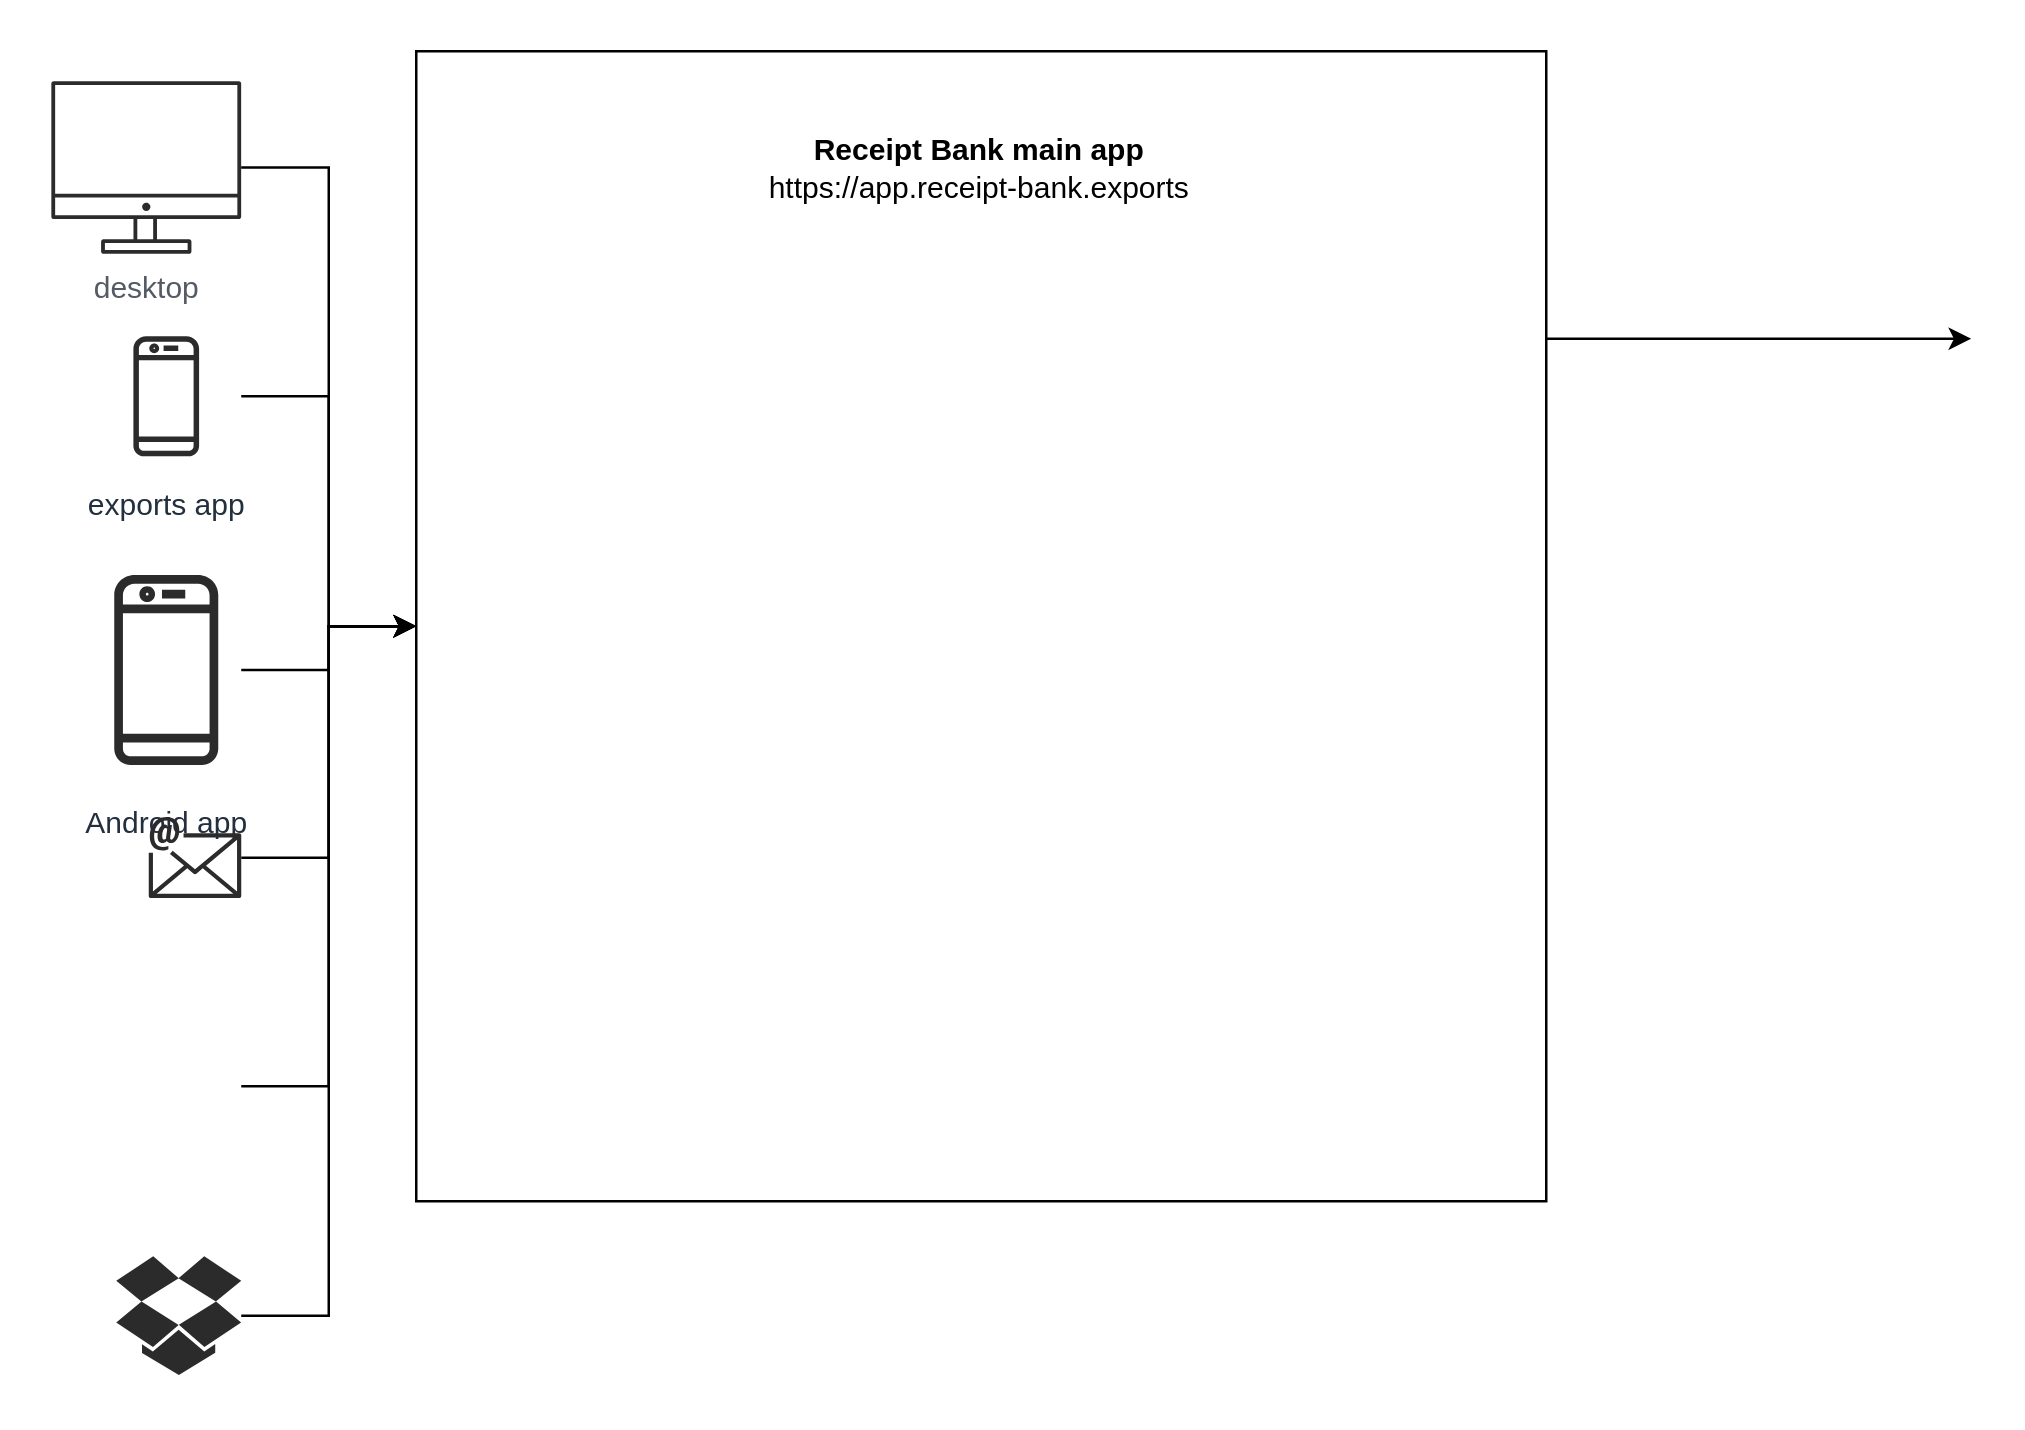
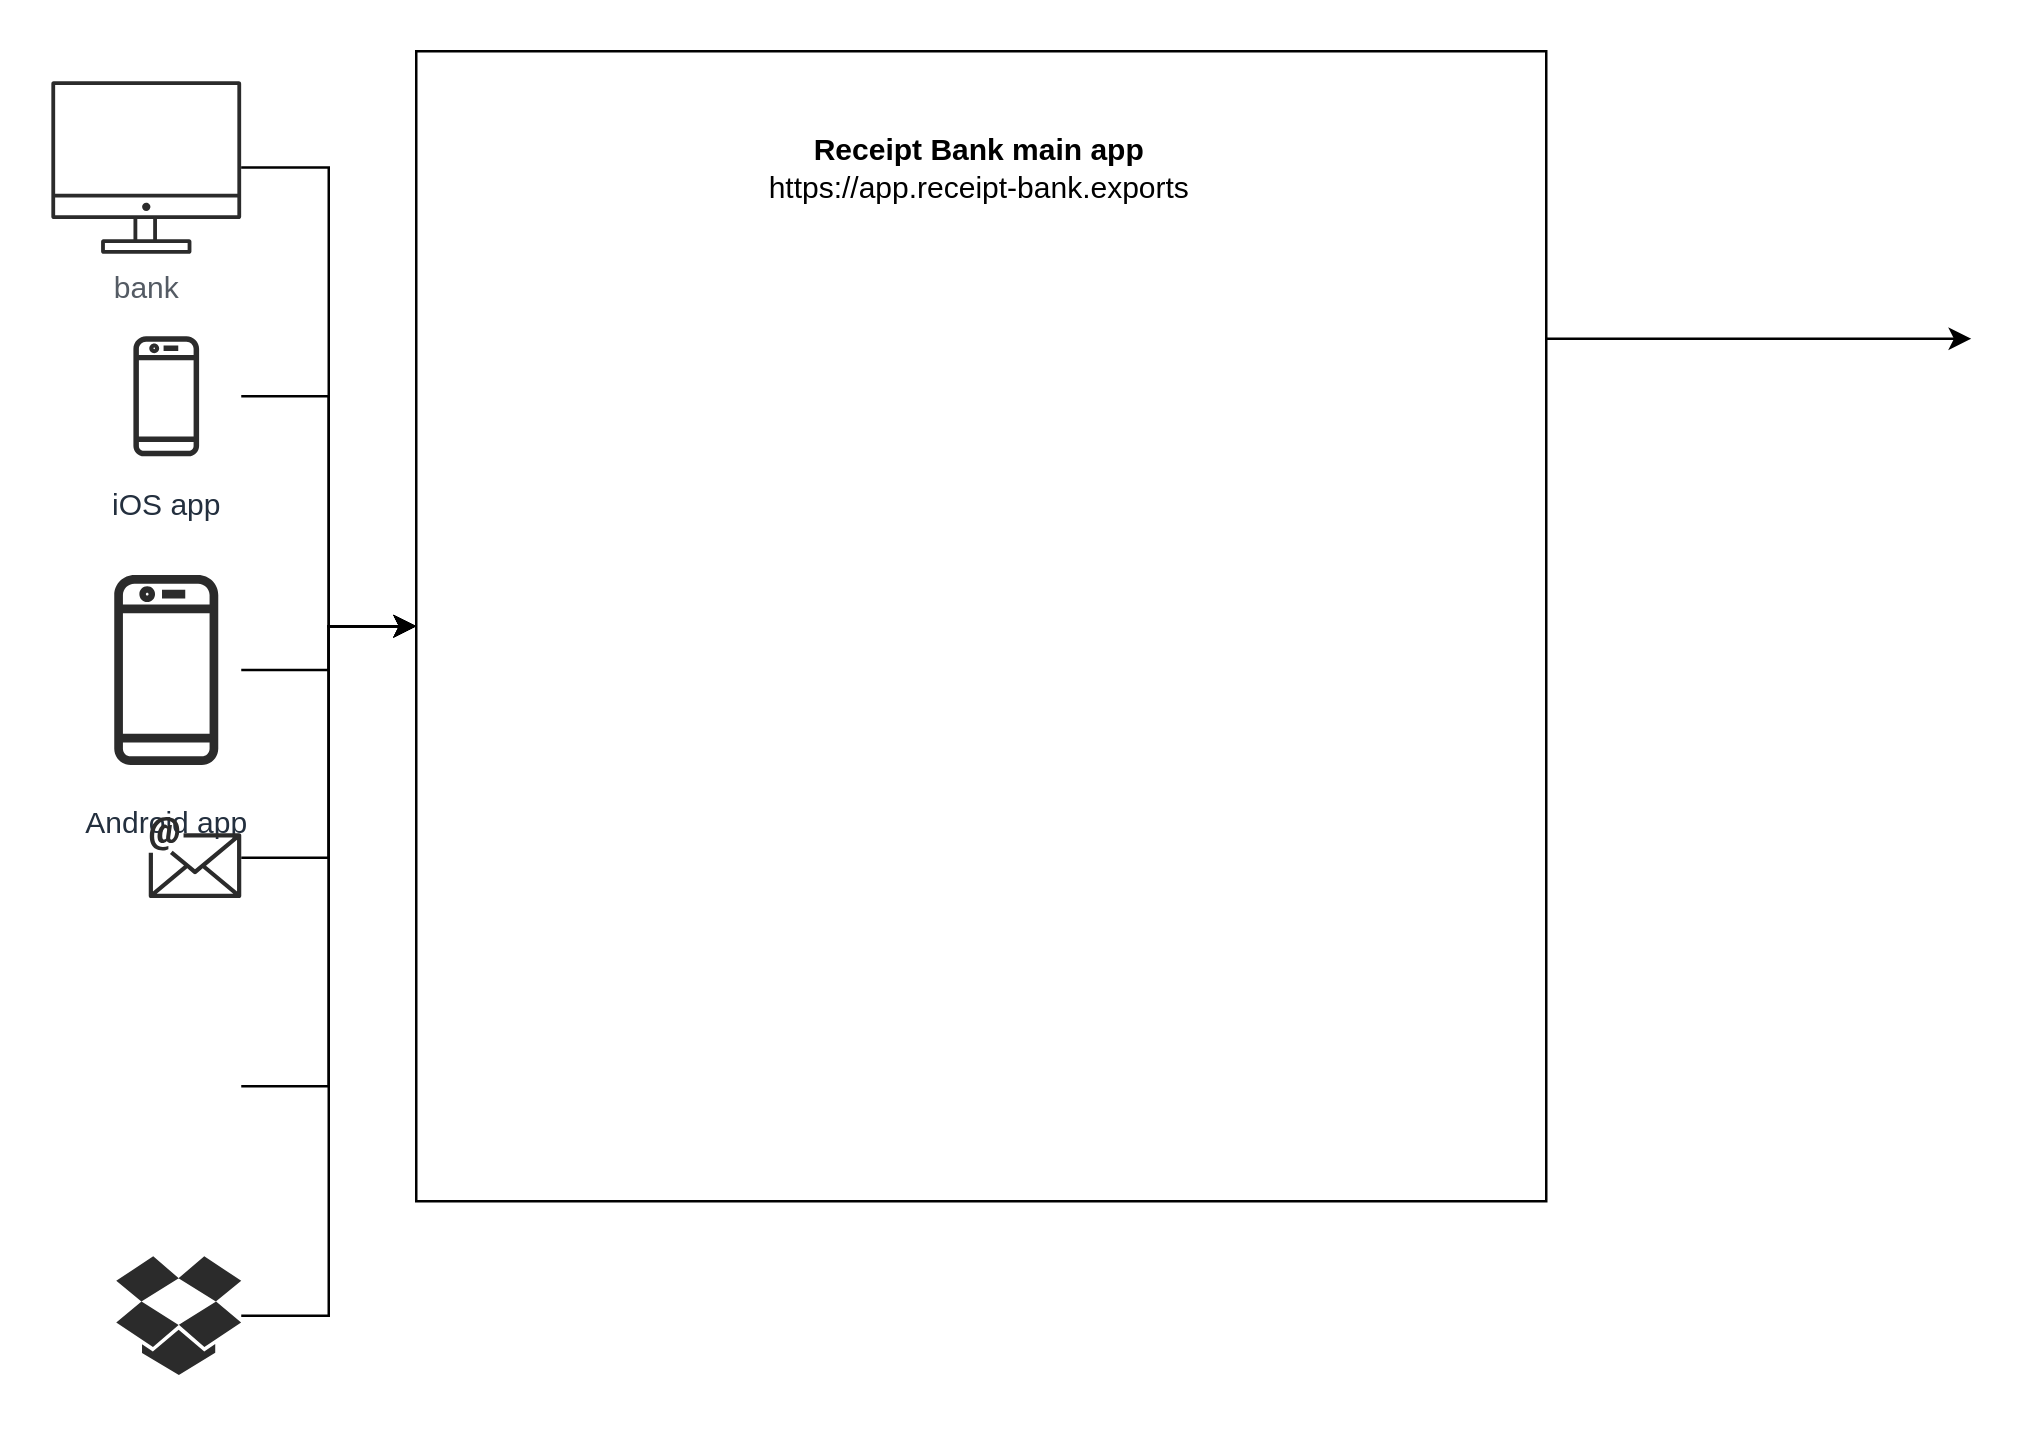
(148, 289) -> (148, 289)
(168, 507) -> (168, 507)
